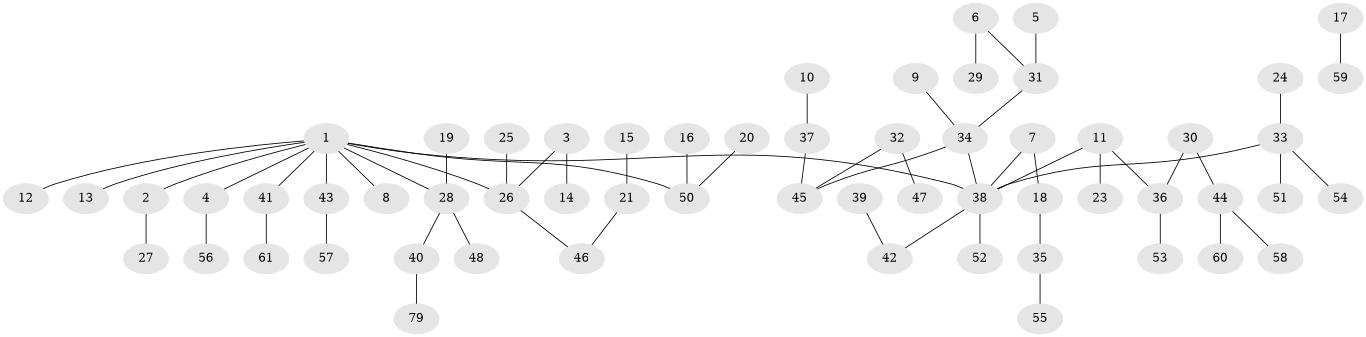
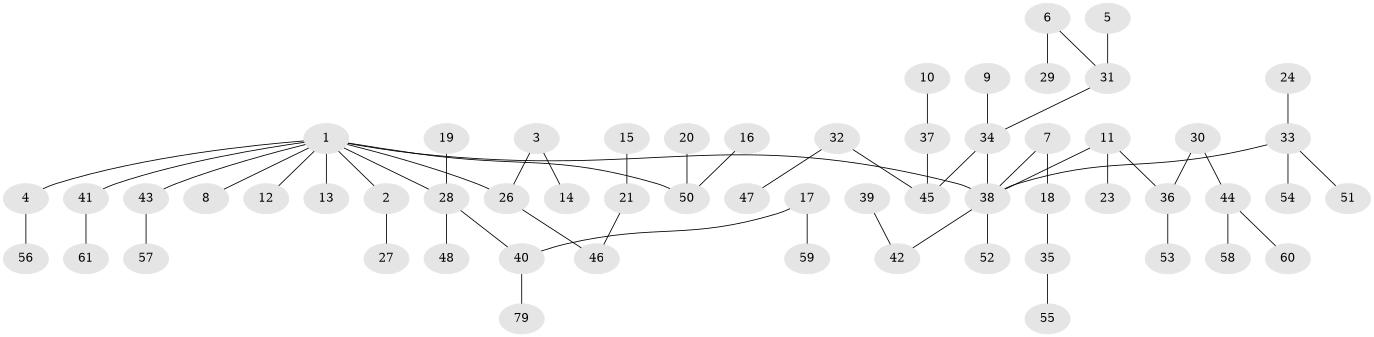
(507, 139) -> none
none -> (666, 231)
